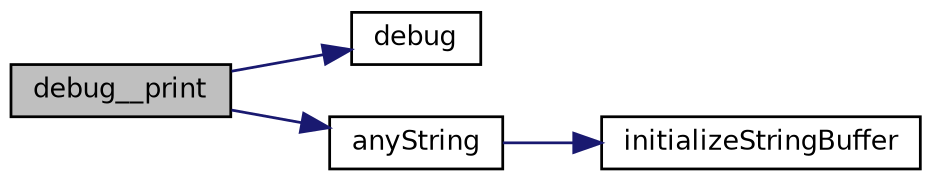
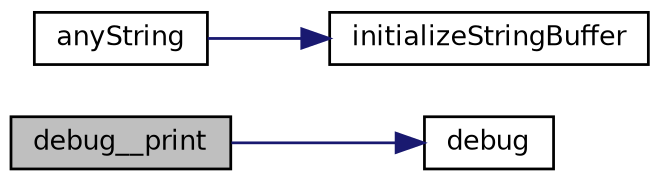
(267, 116) -> none
